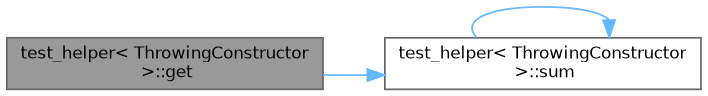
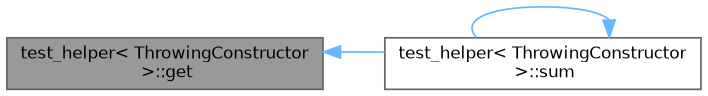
(345, 75) -> (363, 52)
